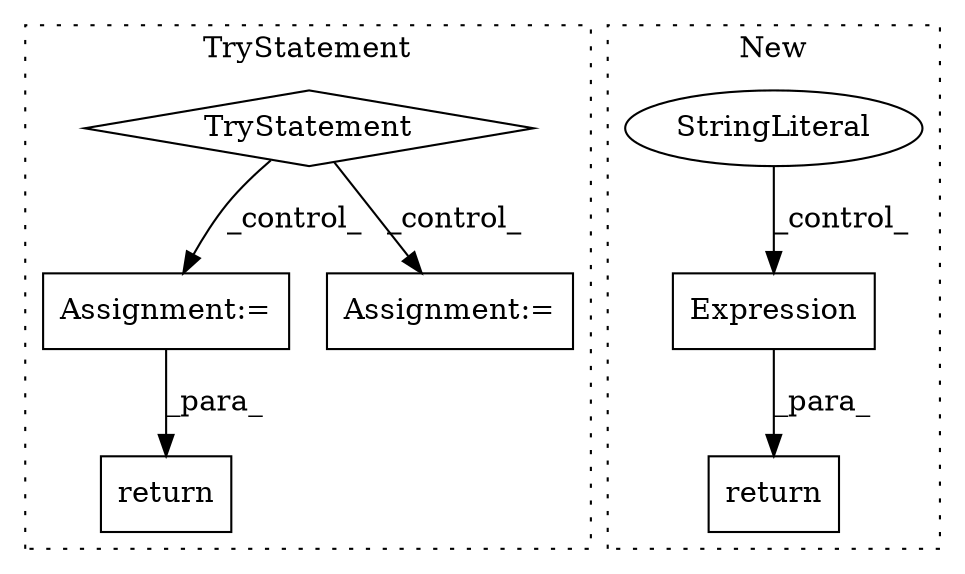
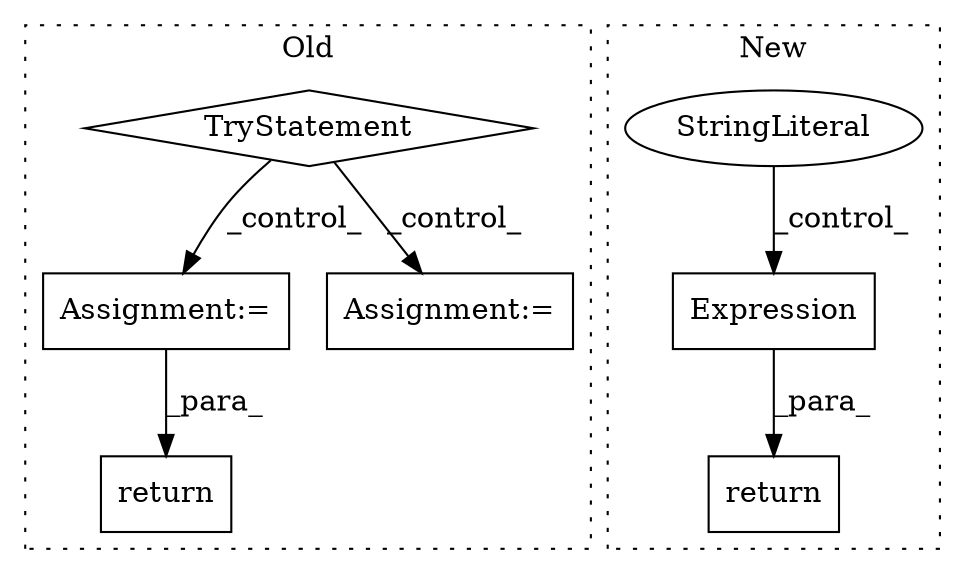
(308, 49) -> (308, 49)
